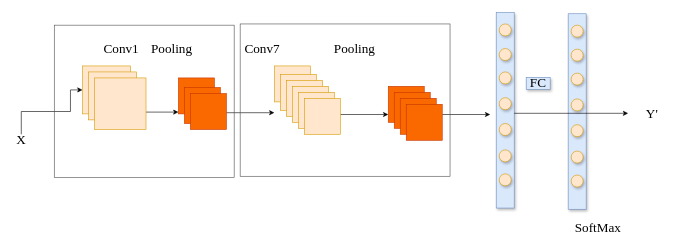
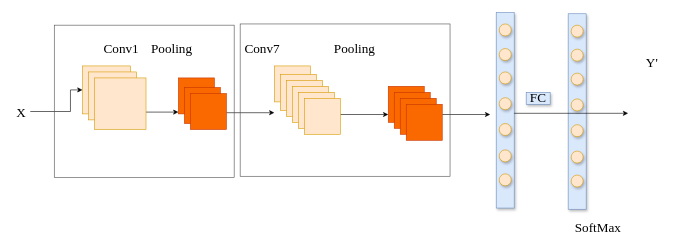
(539, 83) -> (539, 98)
(653, 114) -> (653, 63)
(21, 140) -> (21, 113)
